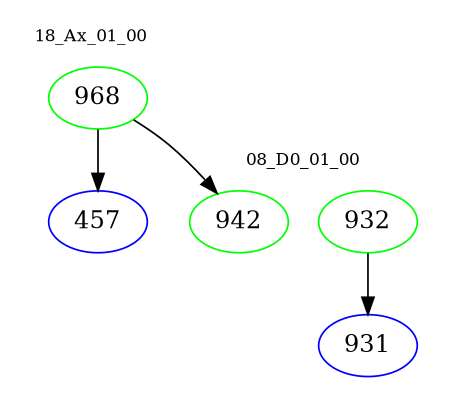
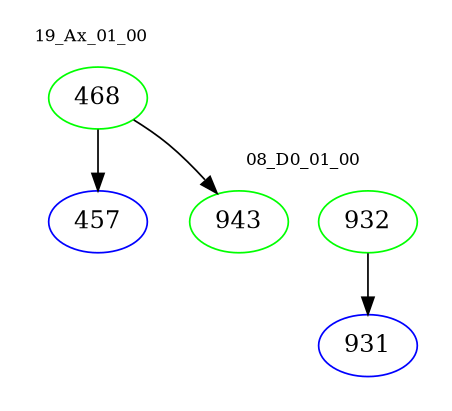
(91, 37) -> (91, 37)
(98, 98) -> (98, 98)
(239, 222) -> (239, 222)
